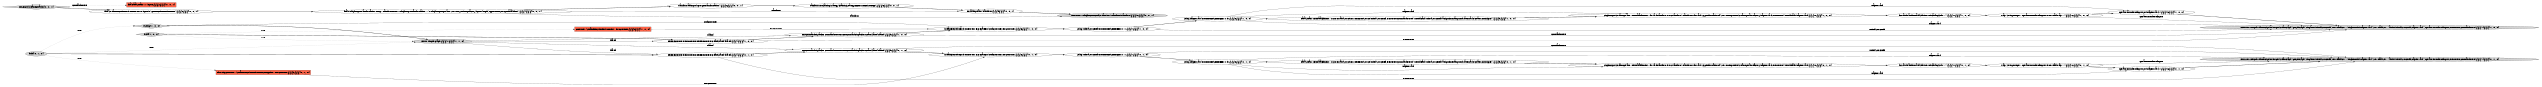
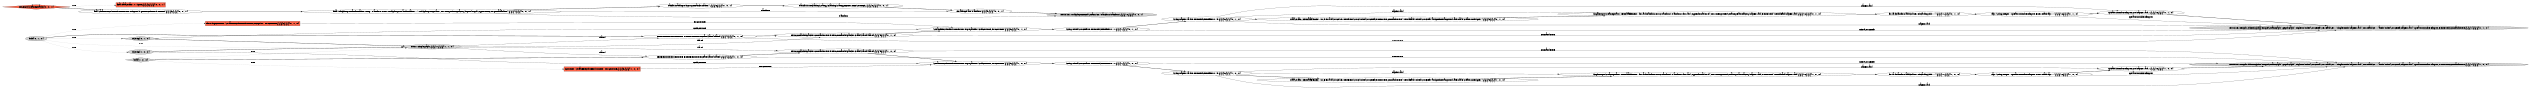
(79, 5) -> (74, 5)
(36, 7) -> (36, 7)
(151, 26) -> (141, 52)
none -> (141, 39)
